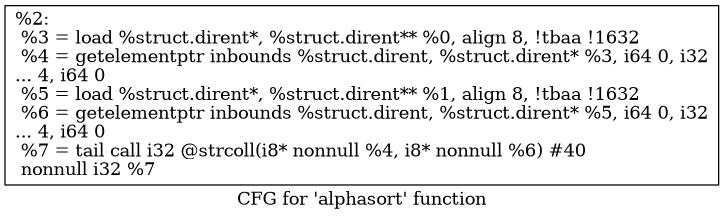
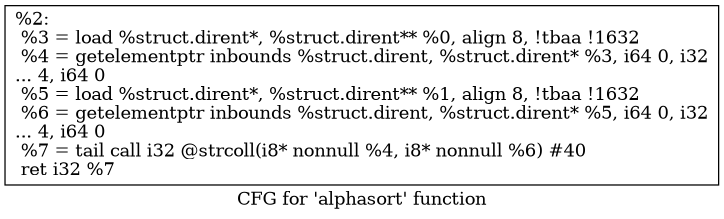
(85, 170) -> (65, 170)
